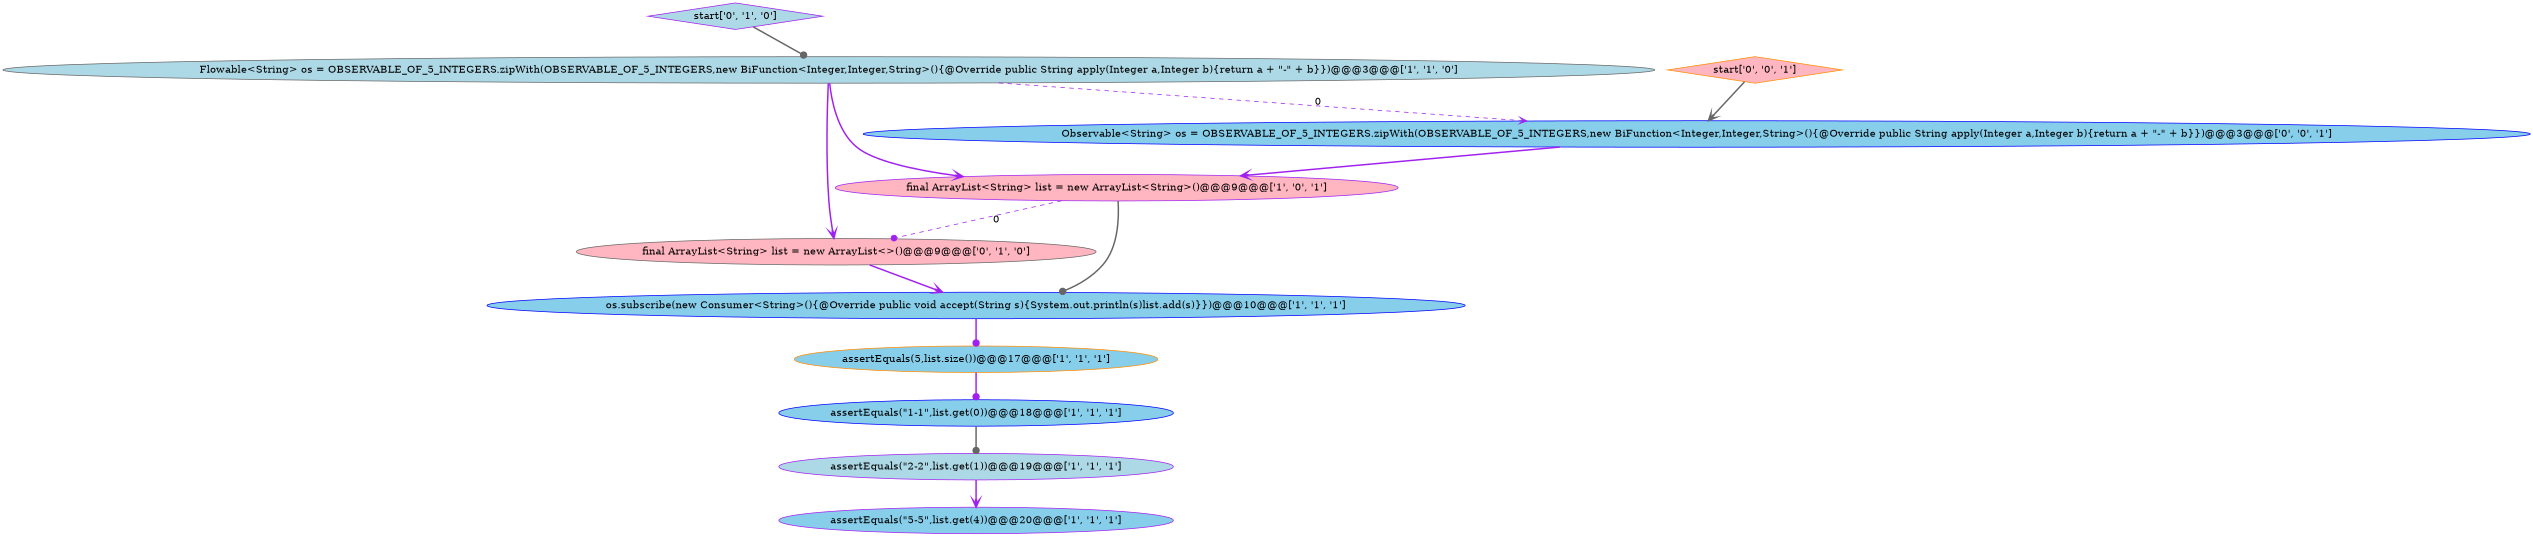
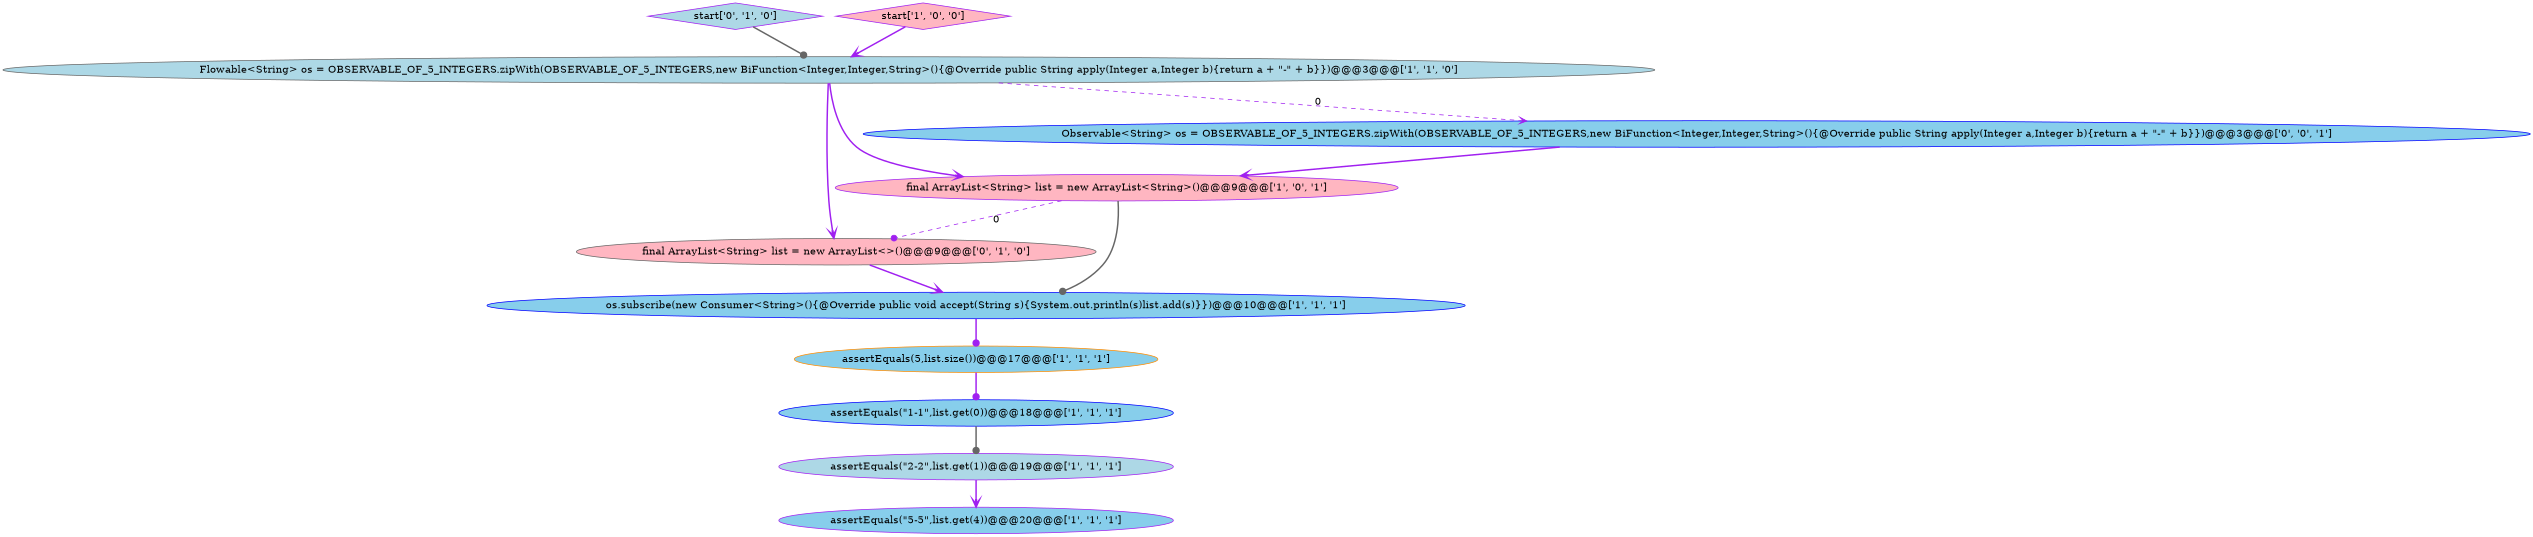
none -> (923, 16)
(1755, 70) -> none
